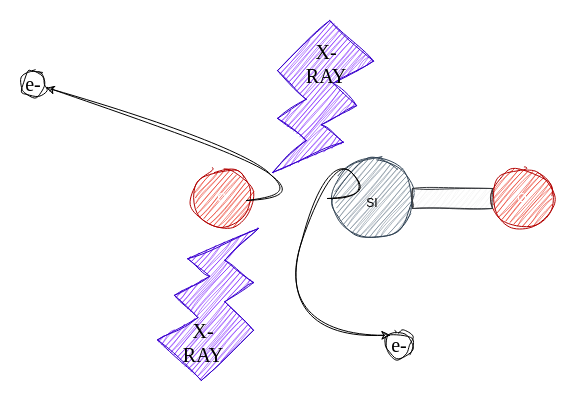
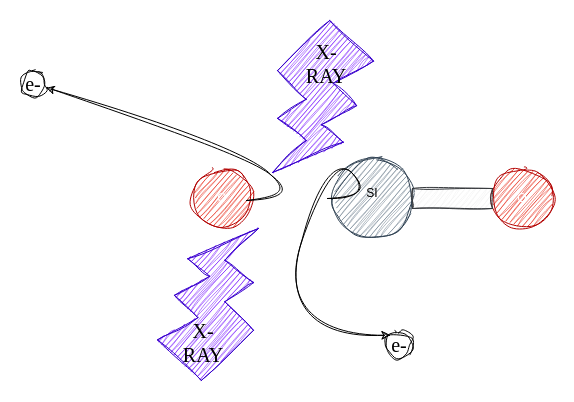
(373, 204) -> (373, 194)
